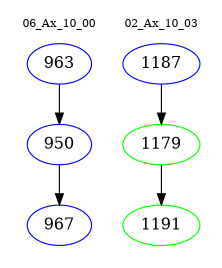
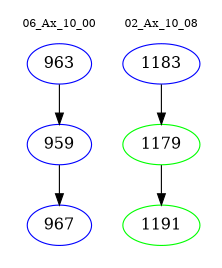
(161, 24) -> (161, 24)
(161, 64) -> (161, 64)
(59, 145) -> (59, 145)
